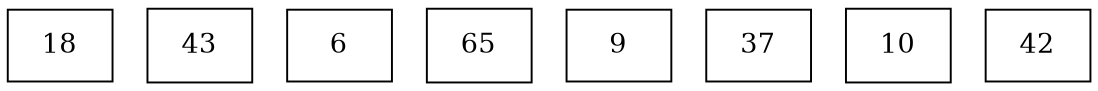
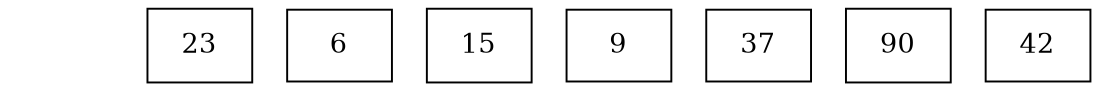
(60, 46) -> none
(200, 46) -> (200, 46)
(479, 46) -> (479, 46)
(898, 46) -> (898, 46)
